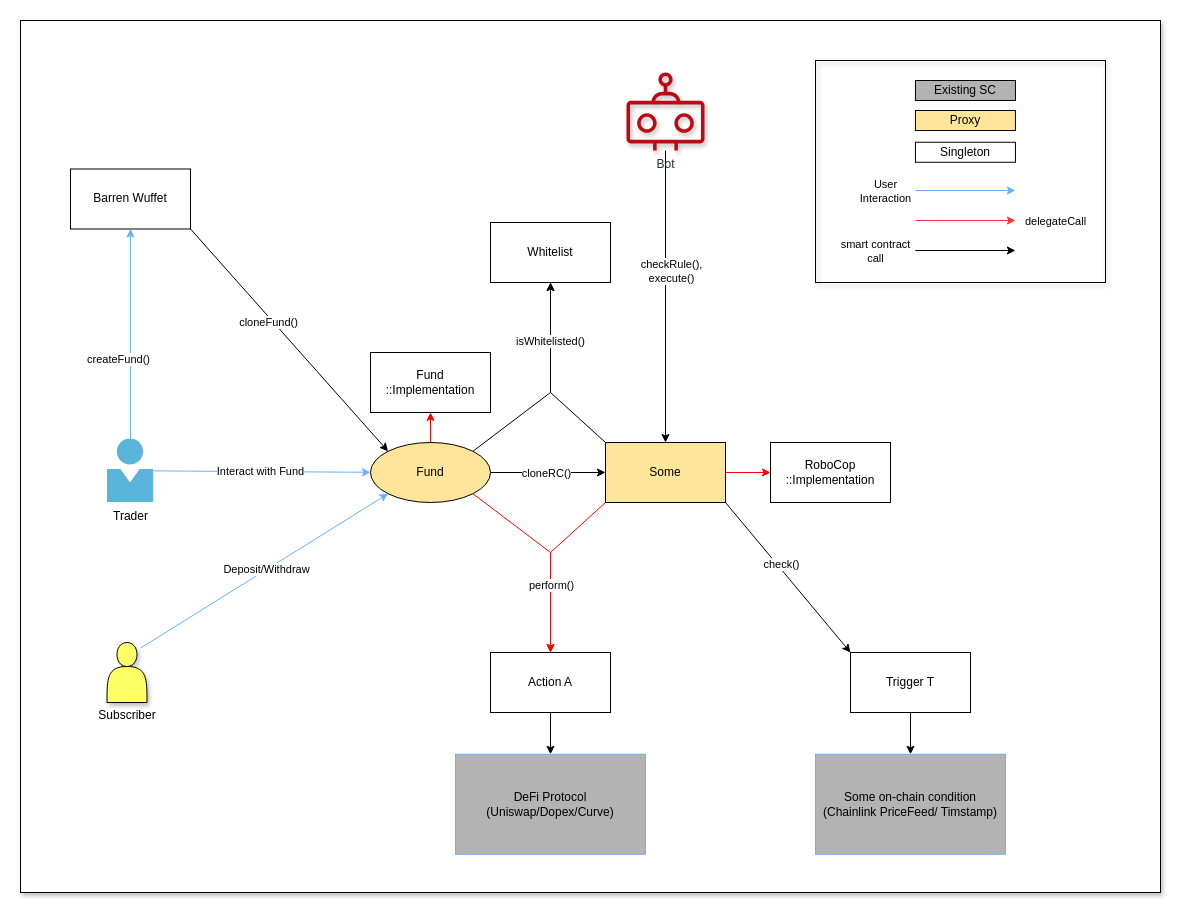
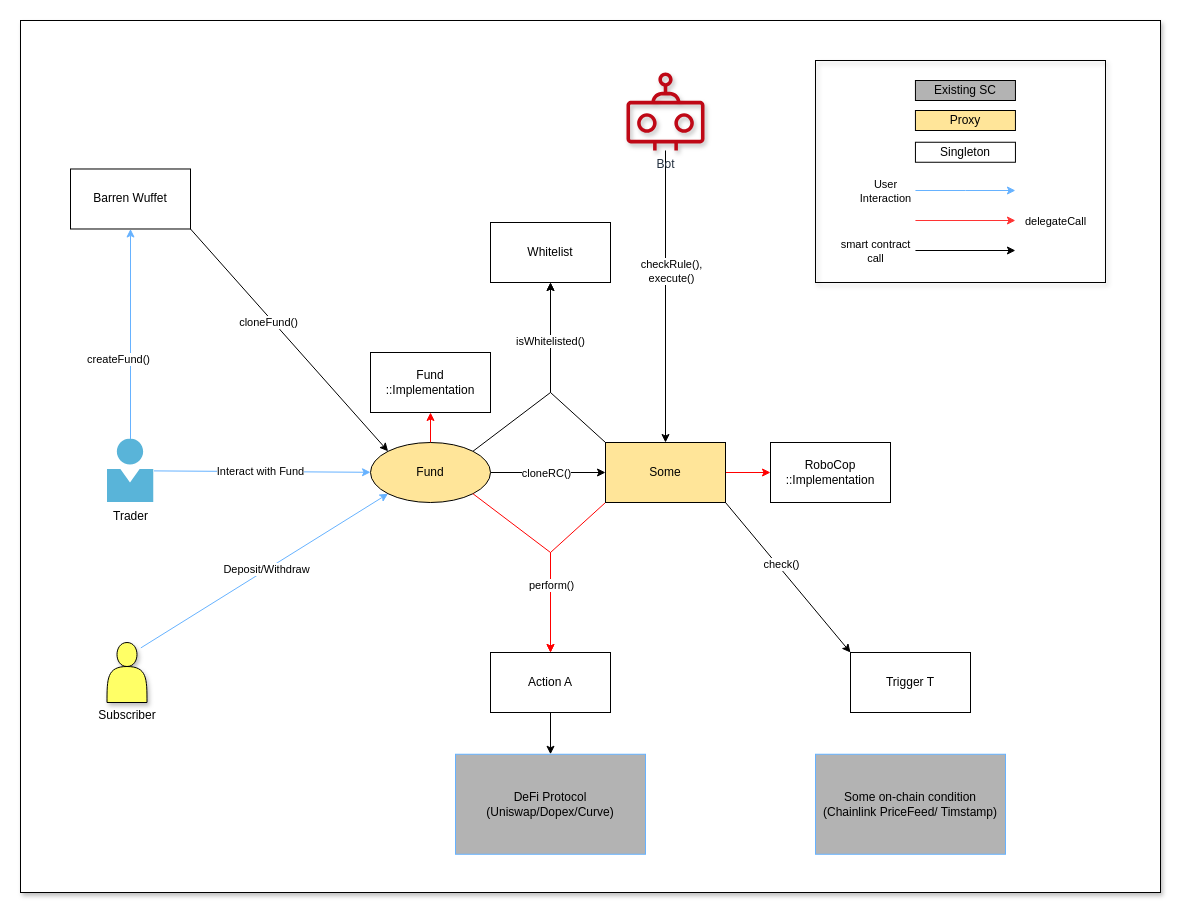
(911, 730) -> none
